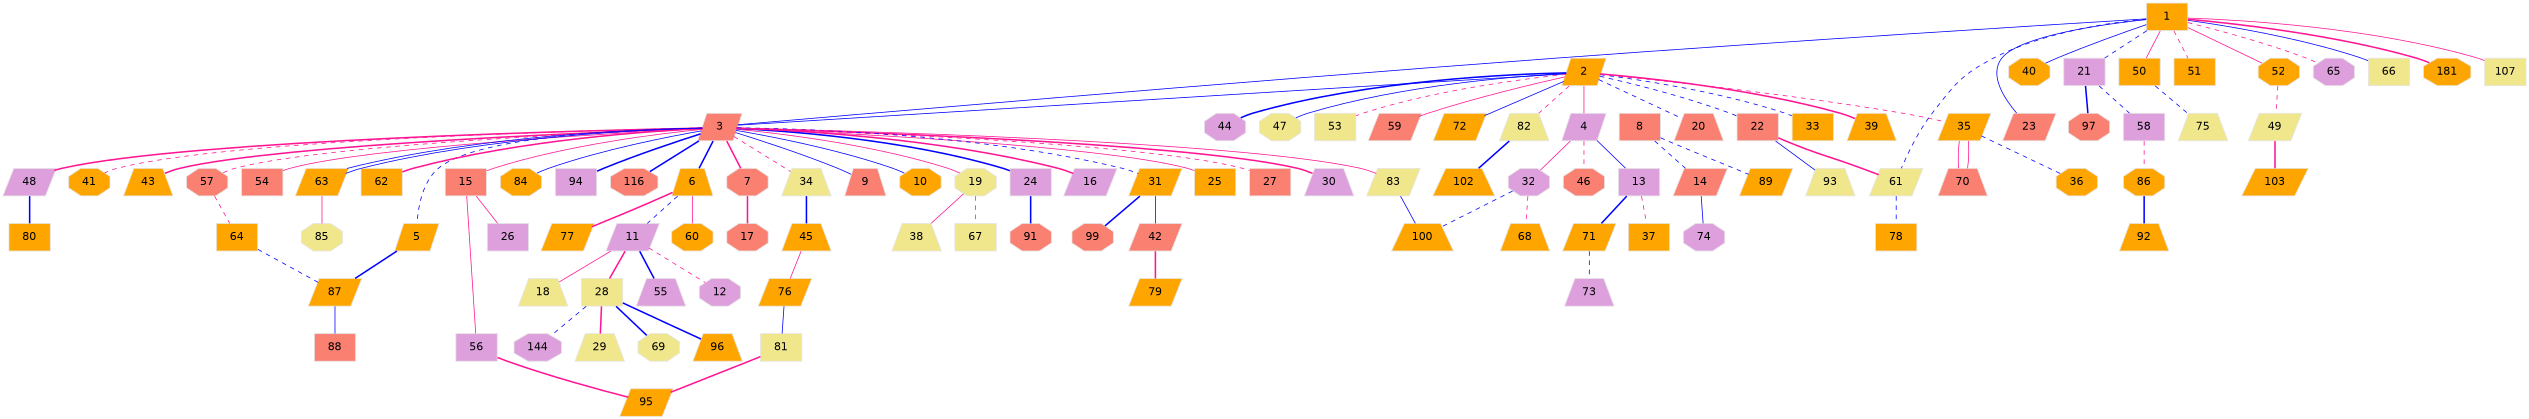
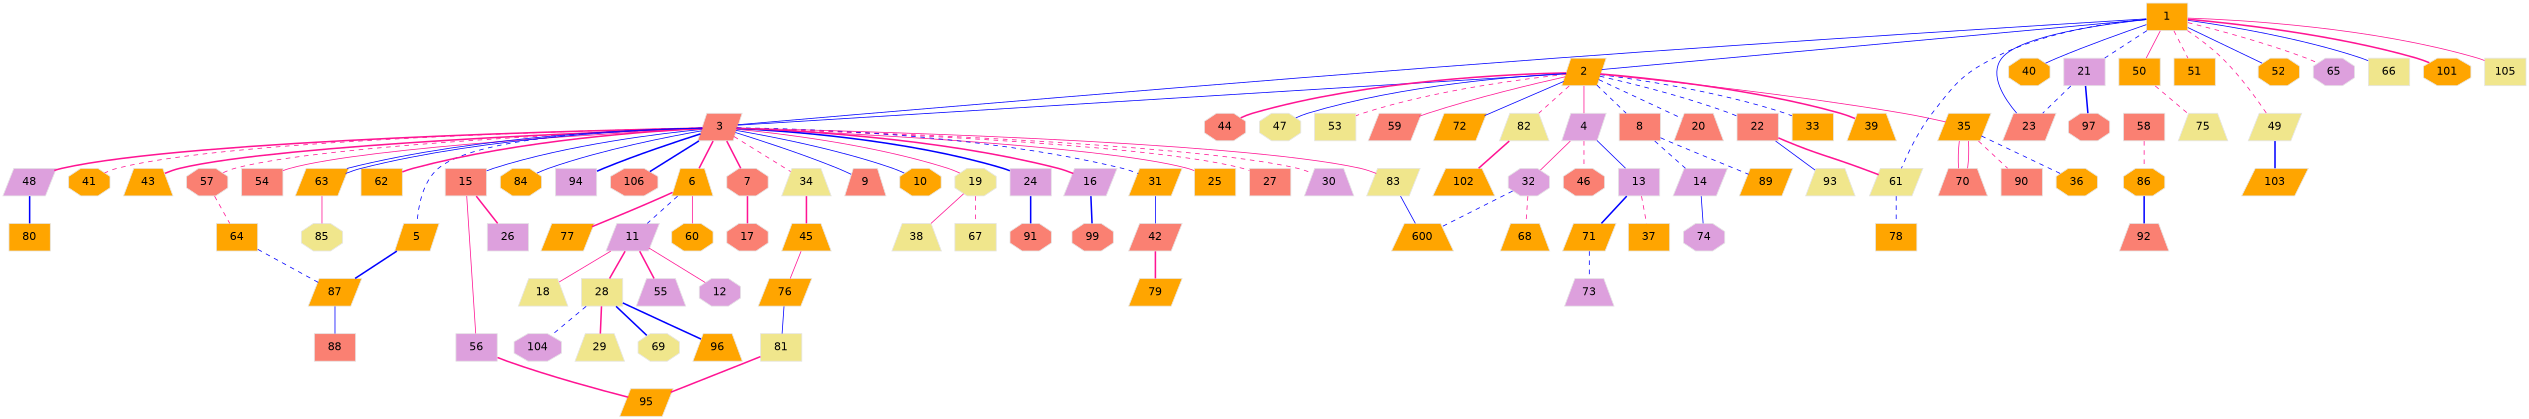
none -> (1874, 45)
(2225, 45) -> (2225, 45)
(2447, 72) -> (2447, 72)
(2505, 72) -> (2505, 72)
(1345, 93) -> (1345, 93)
(1791, 97) -> (1791, 97)
none -> (1612, 99)
(2114, 100) -> (2057, 100)
(2172, 100) -> (2172, 100)
(2277, 100) -> (2231, 68)
(1225, 127) -> (1225, 127)
(2144, 127) -> (2144, 127)
(1026, 141) -> (1026, 141)
(593, 145) -> (593, 145)
(706, 155) -> (706, 155)
(1494, 155) -> (1494, 155)
(2275, 155) -> (2275, 155)
(634, 182) -> (634, 182)
(1700, 182) -> (1700, 182)
none -> (2022, 182)
(487, 210) -> (487, 210)
(806, 210) -> (806, 210)
(1122, 211) -> (1092, 210)
(1422, 237) -> (1422, 237)
(2144, 237) -> (2144, 237)
(647, 265) -> (647, 265)
(677, 265) -> (677, 265)
(538, 347) -> (538, 347)
